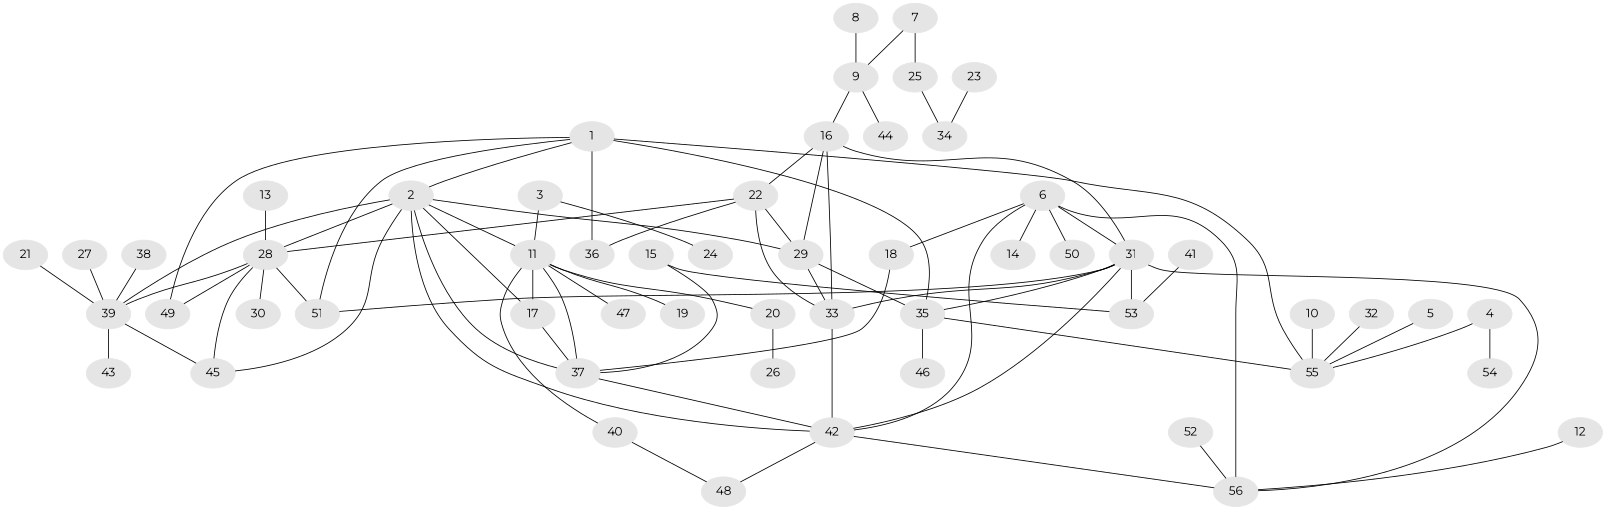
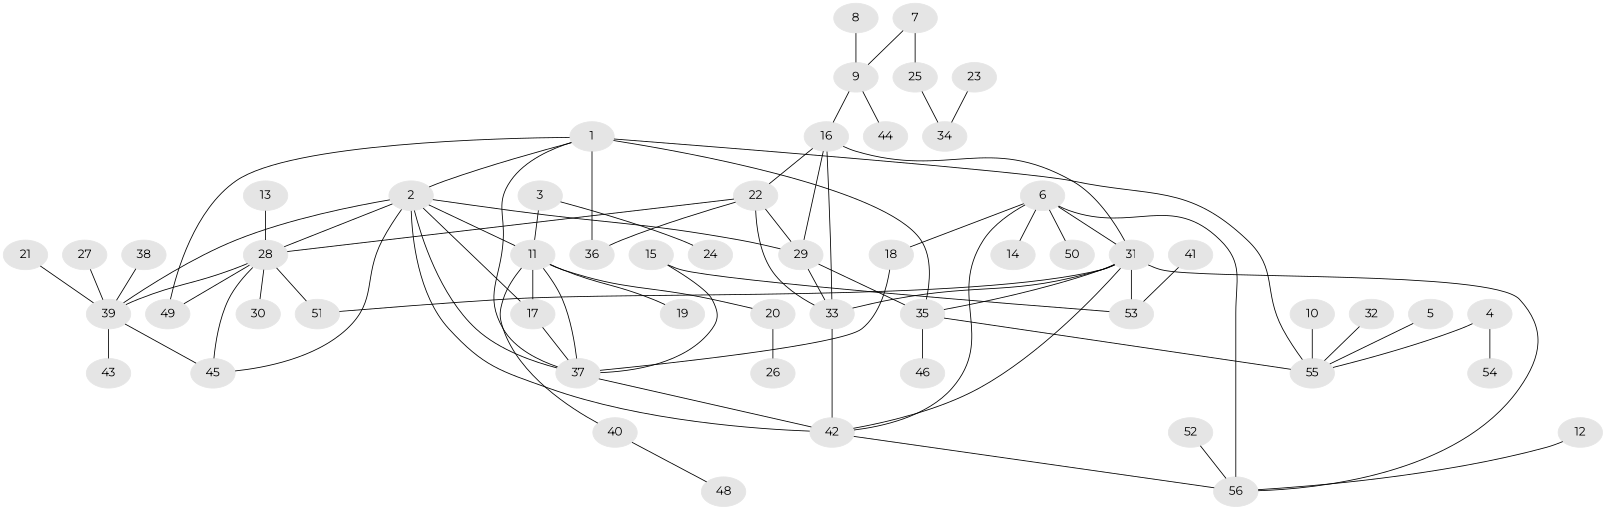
(408, 169) -> (502, 253)
(623, 314) -> none
(778, 462) -> none
